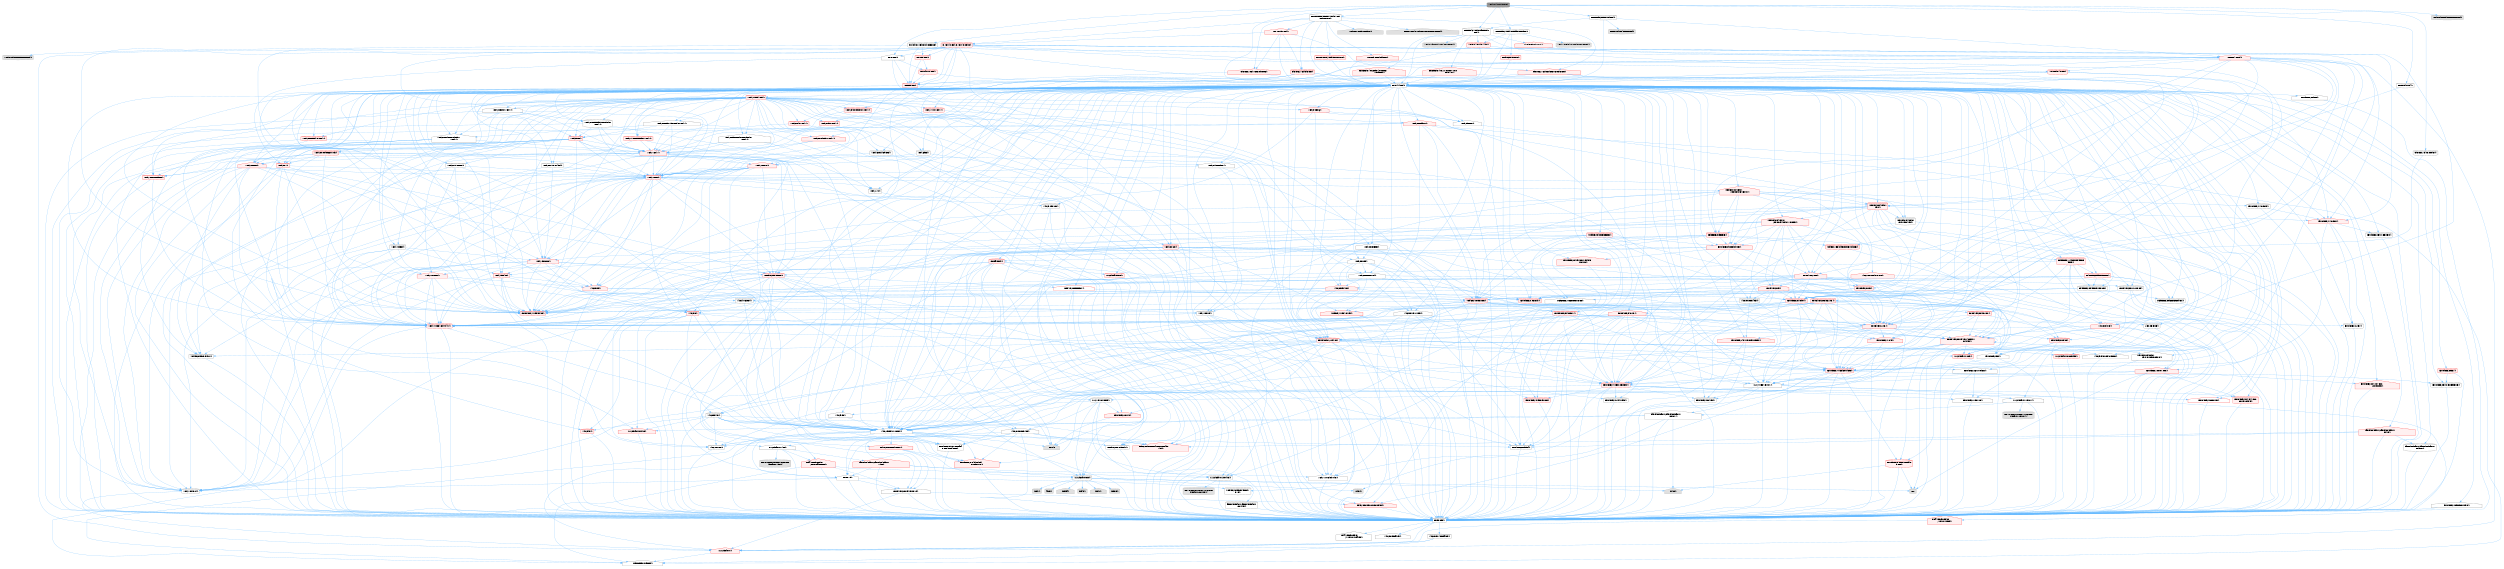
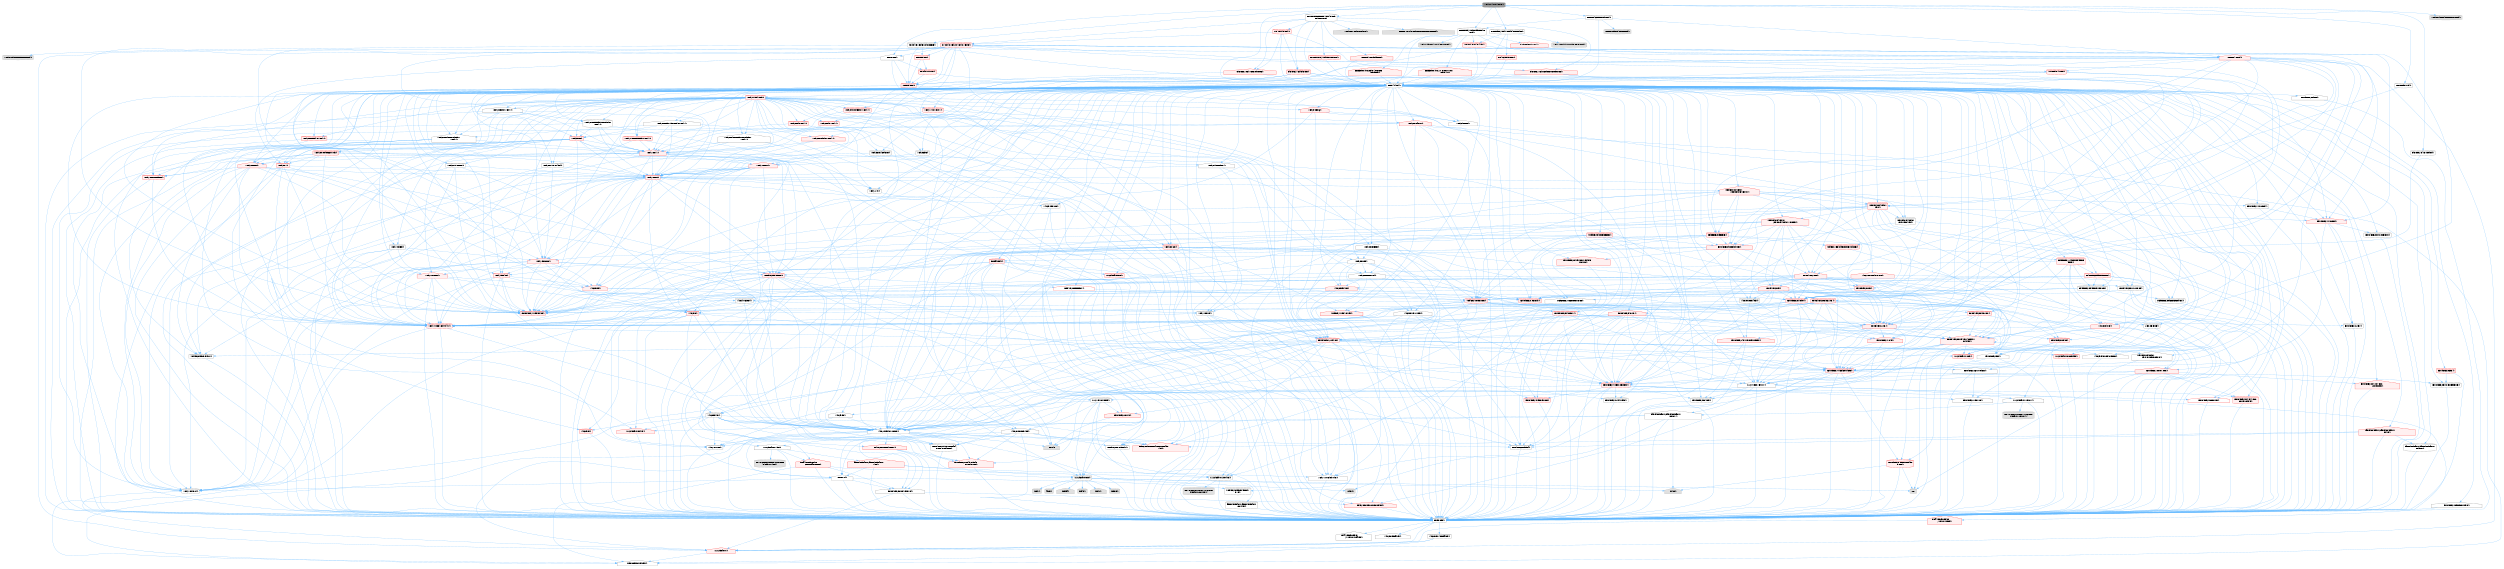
(1281, 32) -> (1282, 32)
